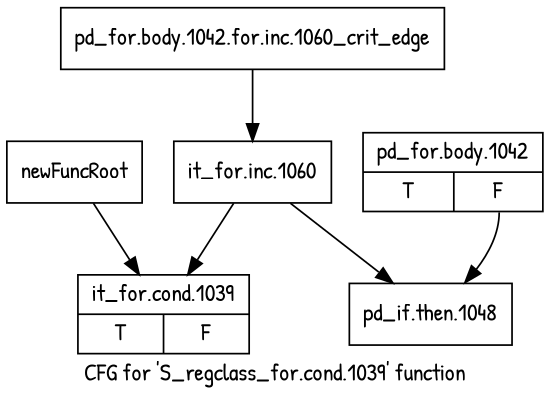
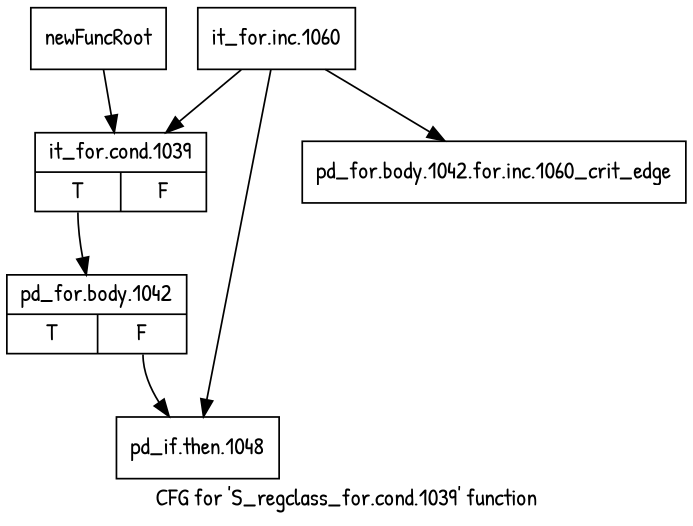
(253, 97) -> (378, 101)
none -> (79, 235)
